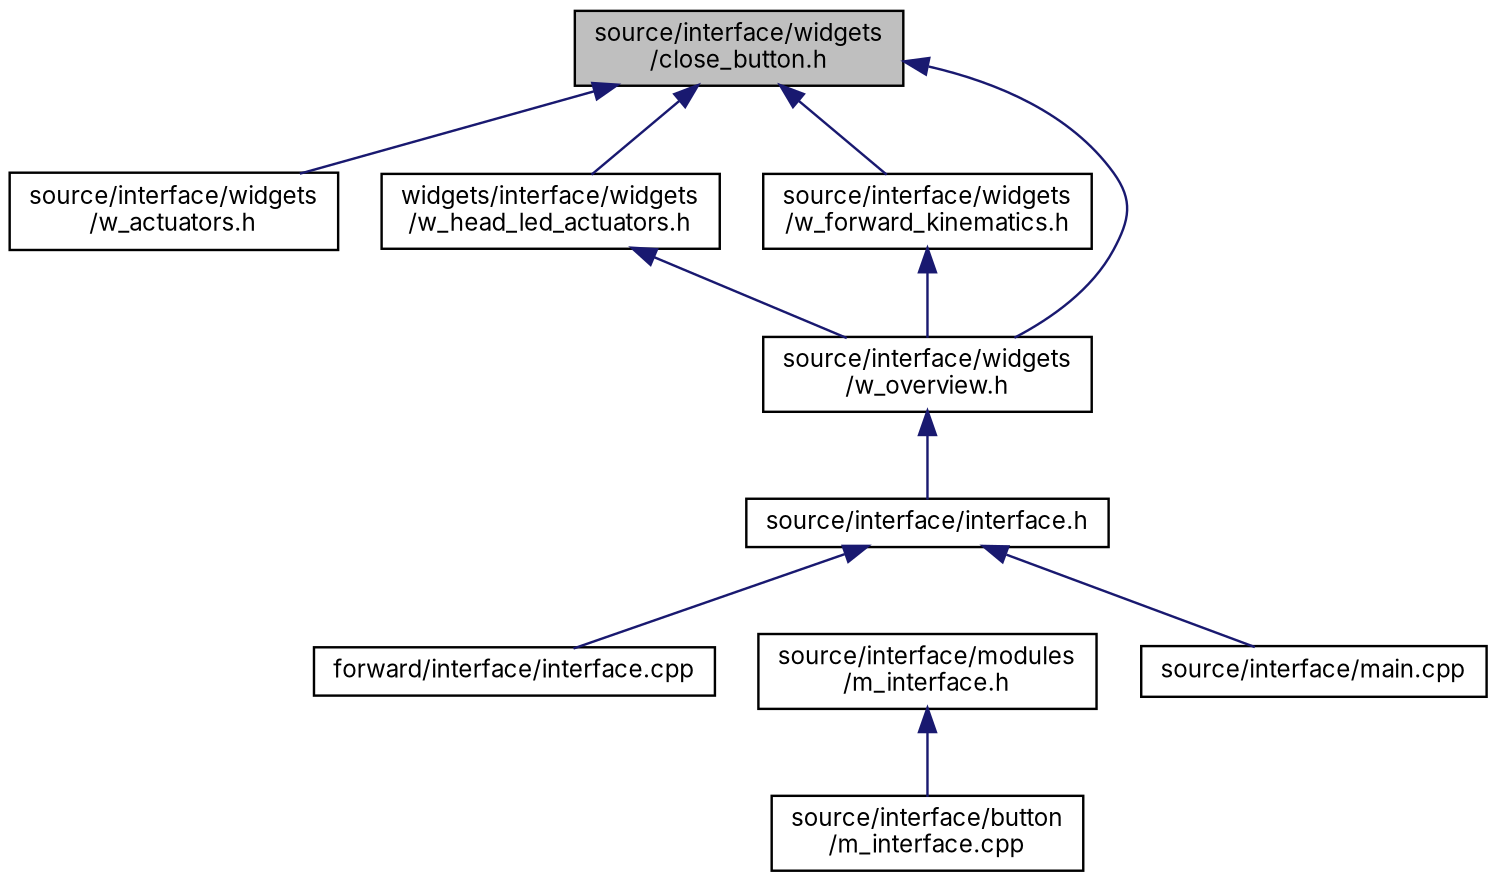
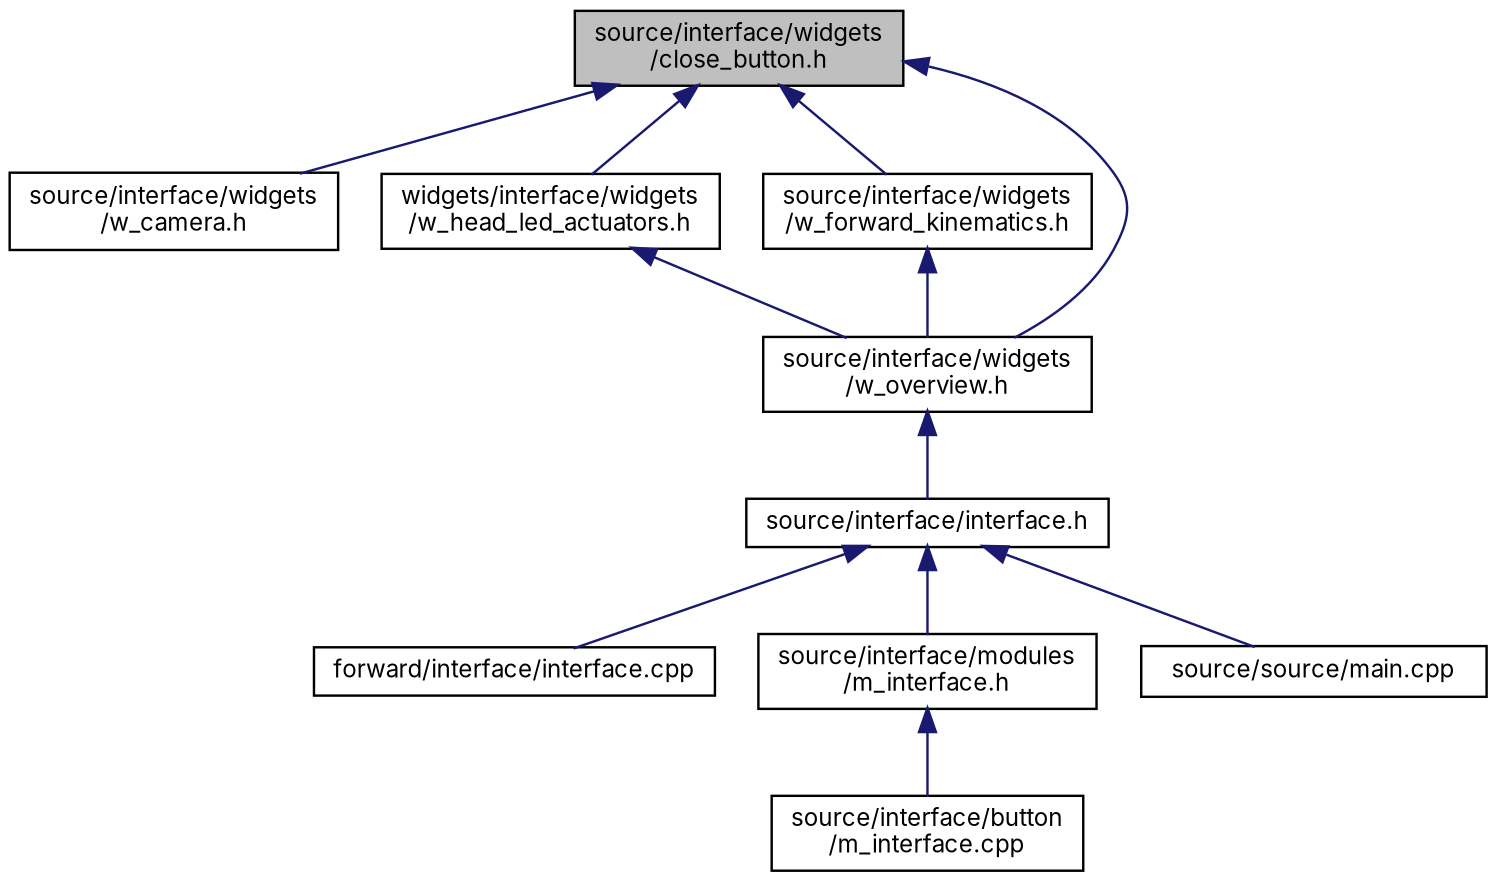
(174, 211) -> (174, 211)
none -> (927, 603)
(1314, 671) -> (1314, 671)
